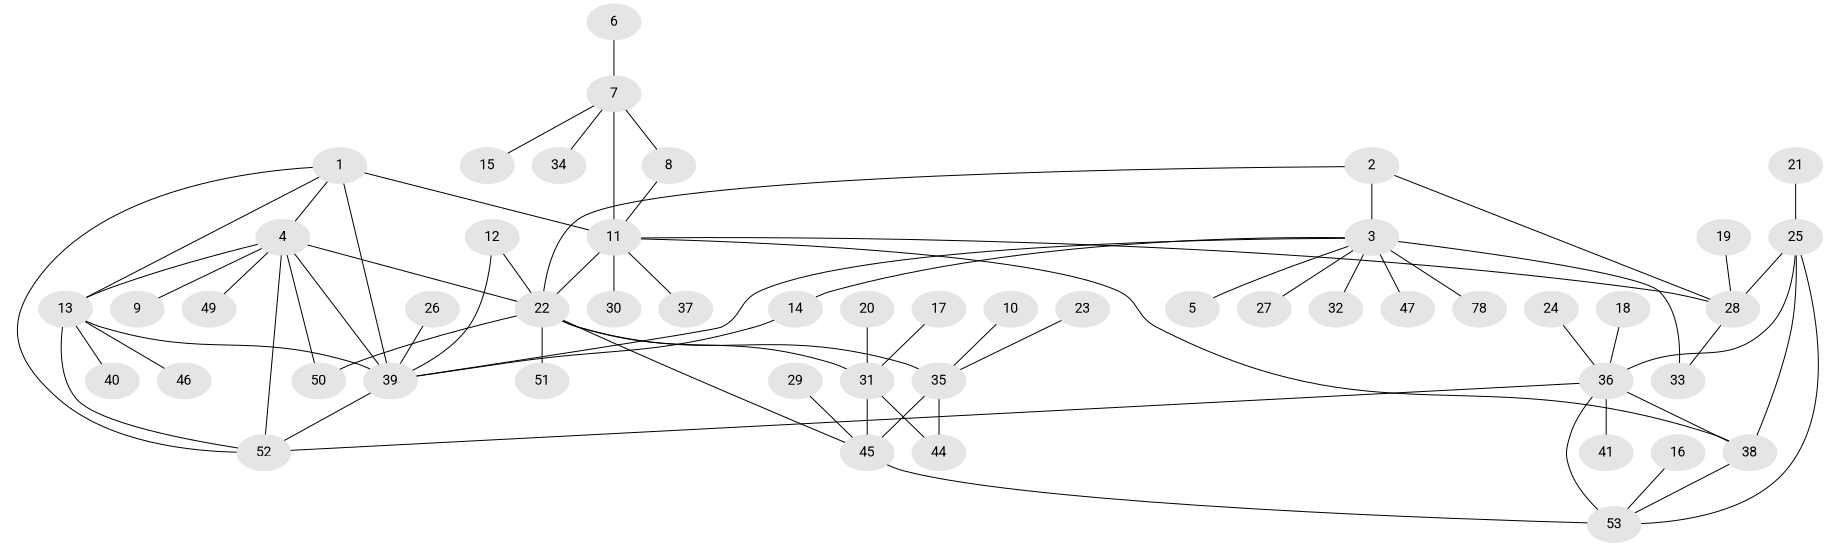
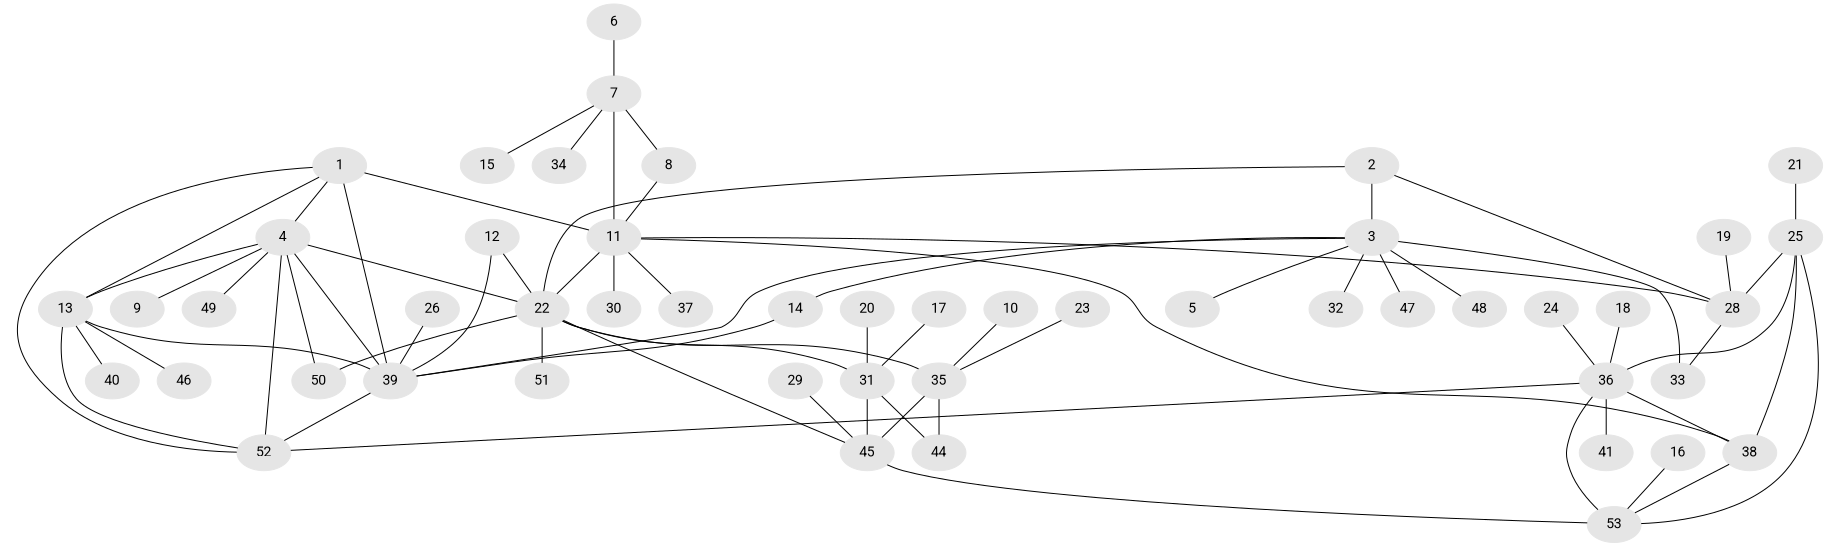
(1264, 309) -> none
(1480, 309) -> (1480, 309)
